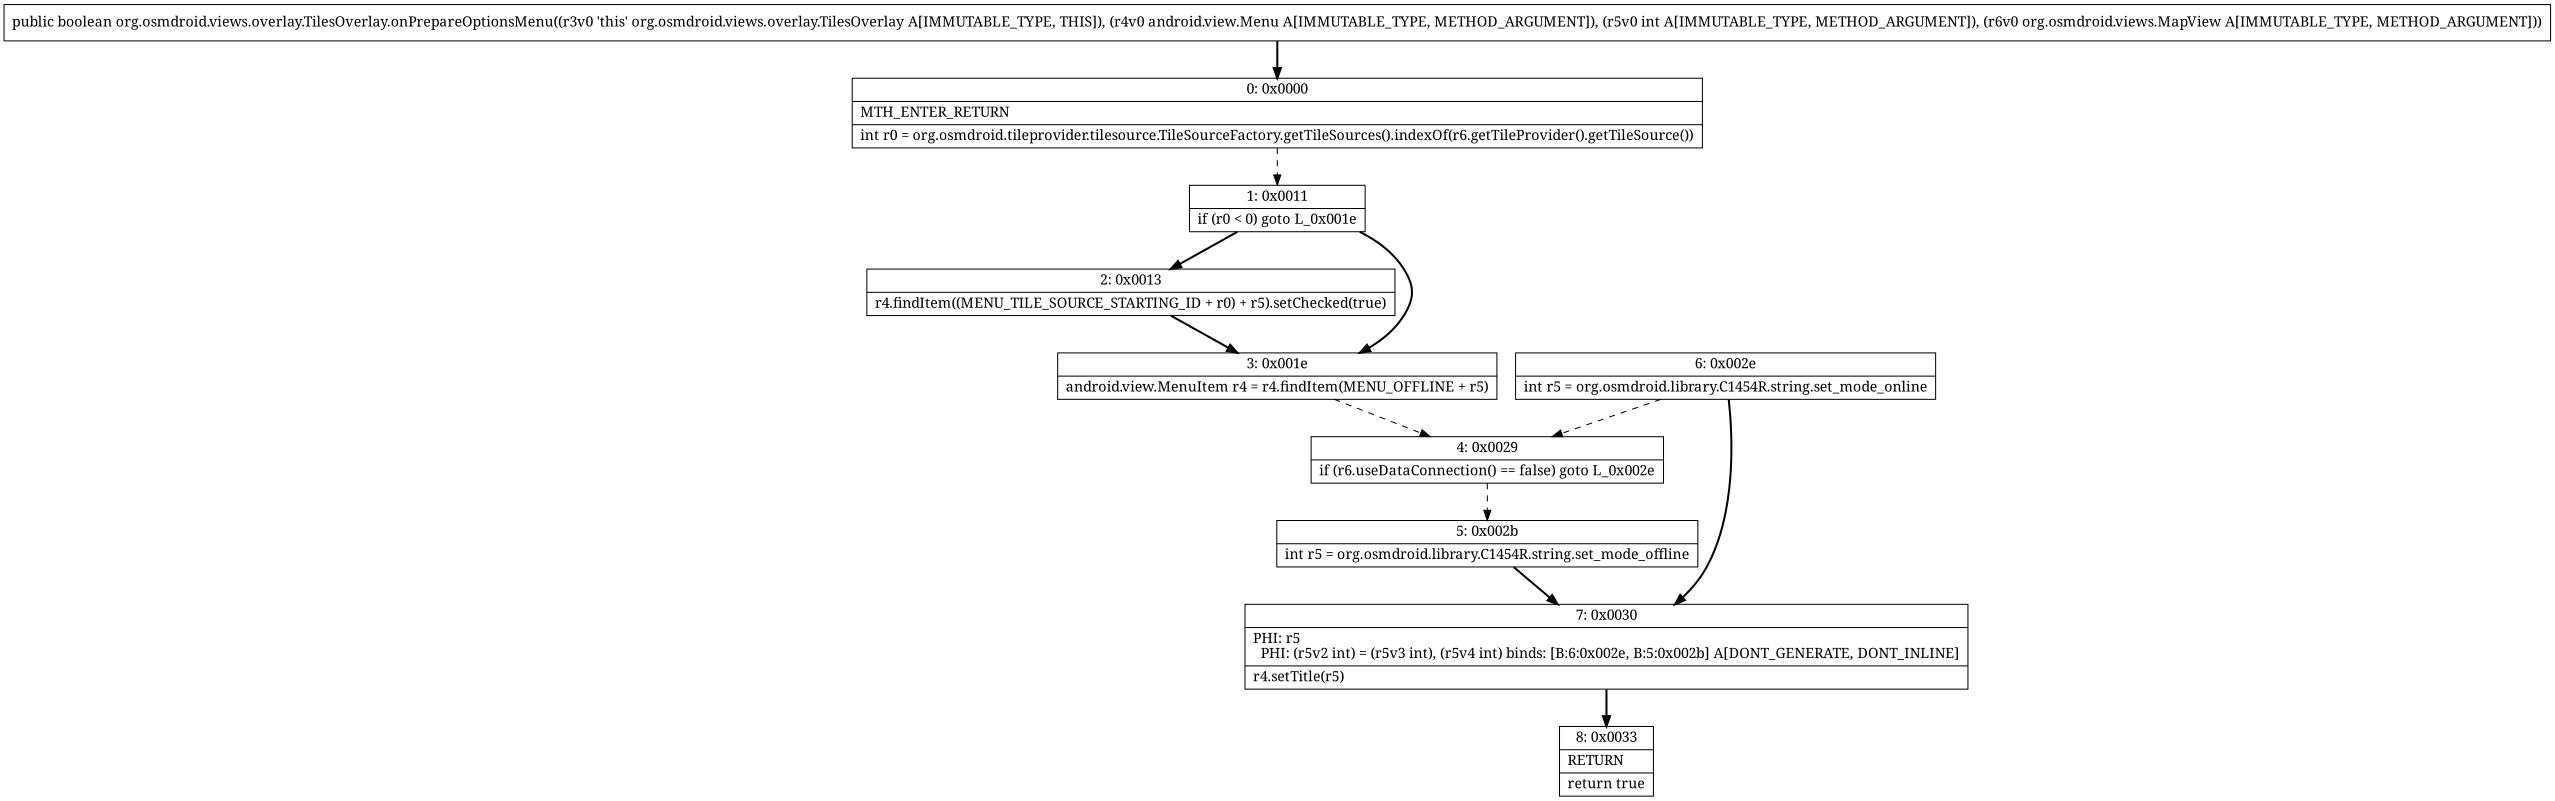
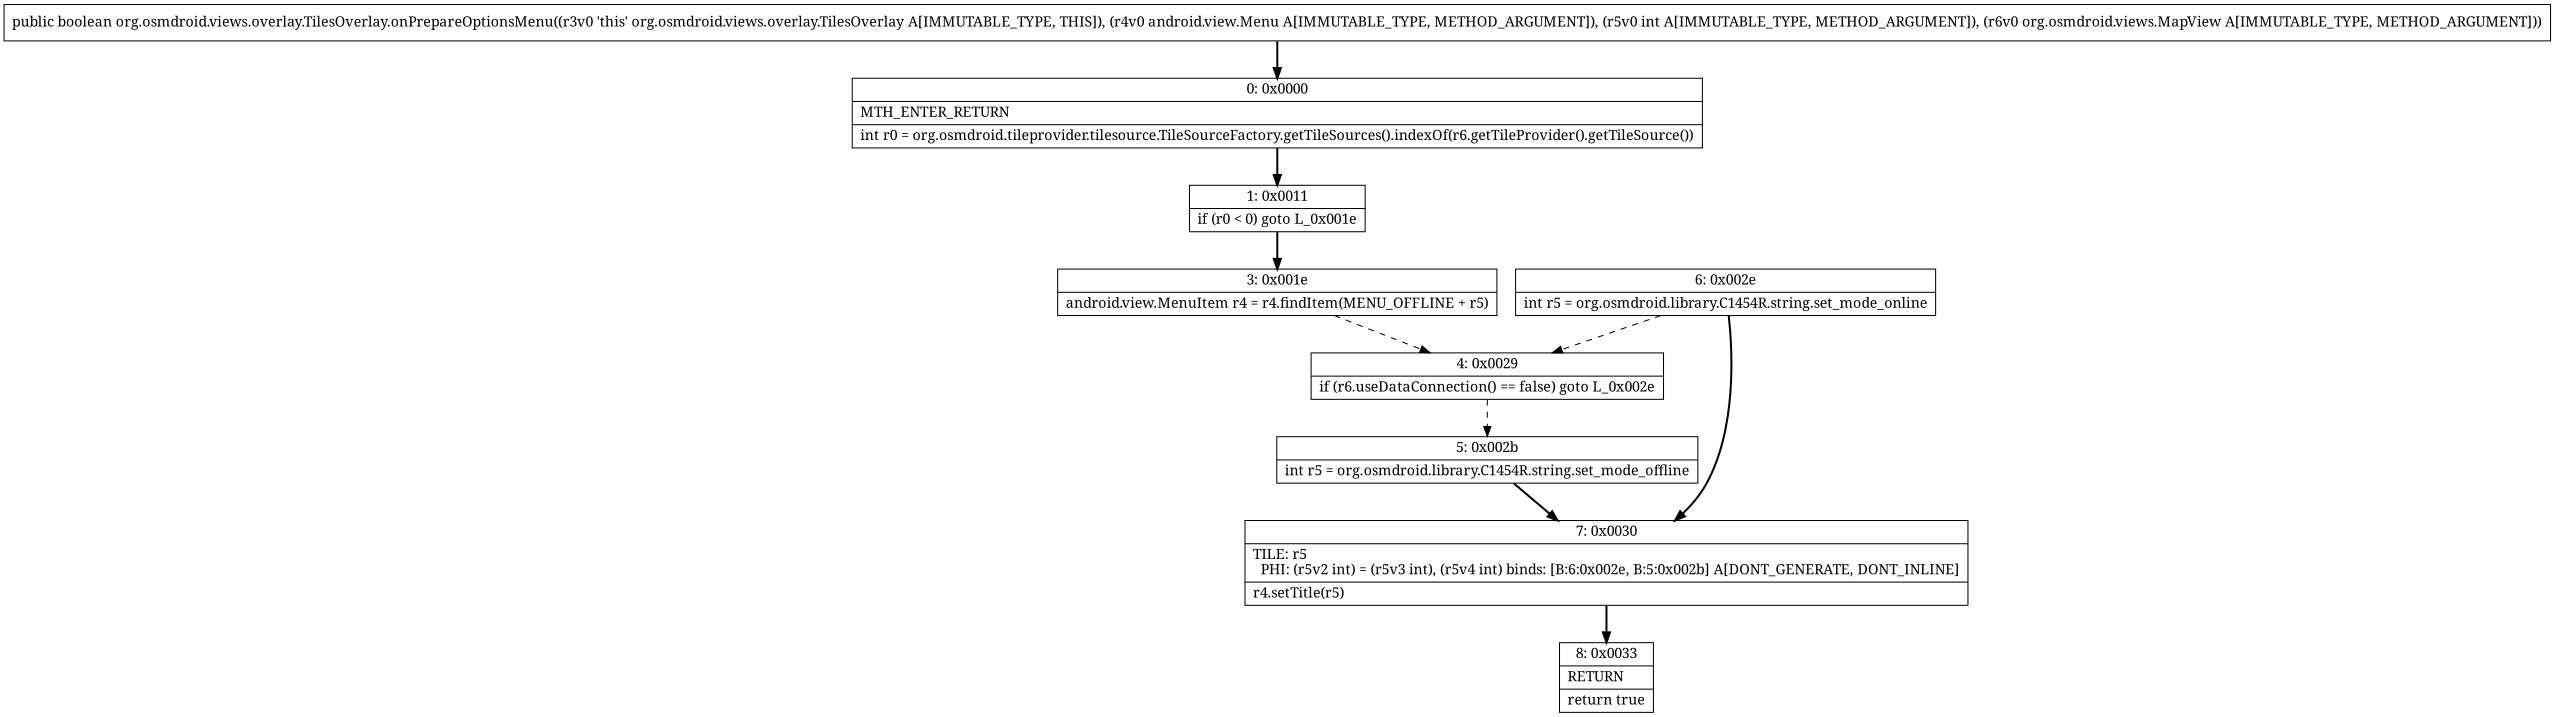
(1277, 161) -> (1277, 161)
(1131, 292) -> none
(1279, 639) -> (1282, 555)
